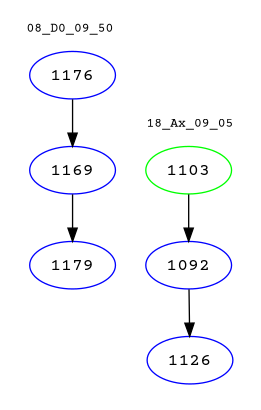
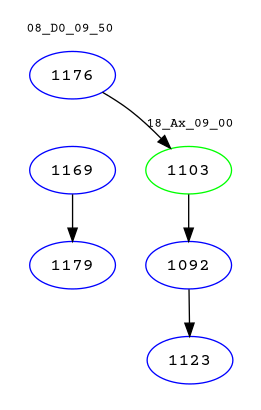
(73, 116) -> (145, 123)
(191, 123) -> (191, 123)
(190, 360) -> (190, 360)
